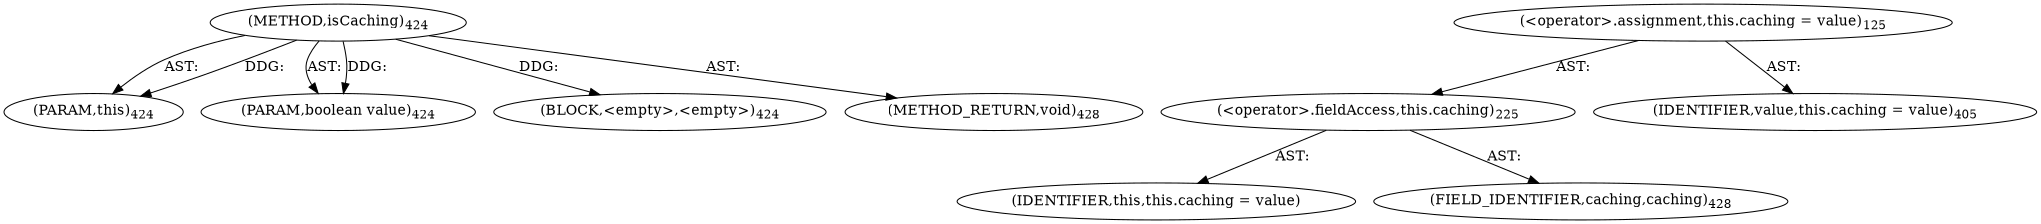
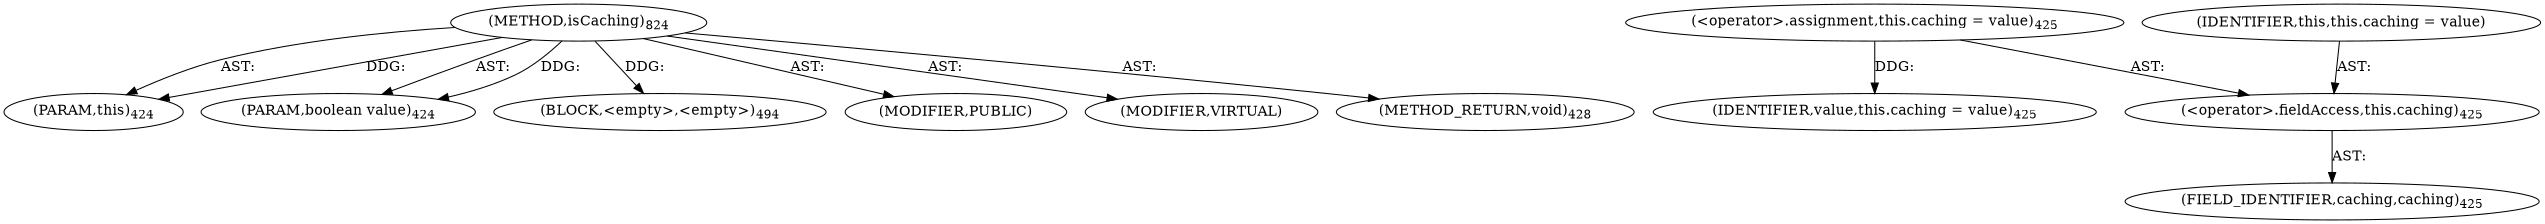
(417, 21) -> (657, 21)
(1875, 21) -> (2046, 21)
(1786, 67) -> (1897, 67)
(768, 110) -> (768, 110)
(1507, 110) -> (2471, 110)
(1966, 110) -> (2025, 110)
none -> (956, 112)
none -> (1202, 112)
(1267, 155) -> (2337, 62)
(1720, 200) -> (2471, 200)
